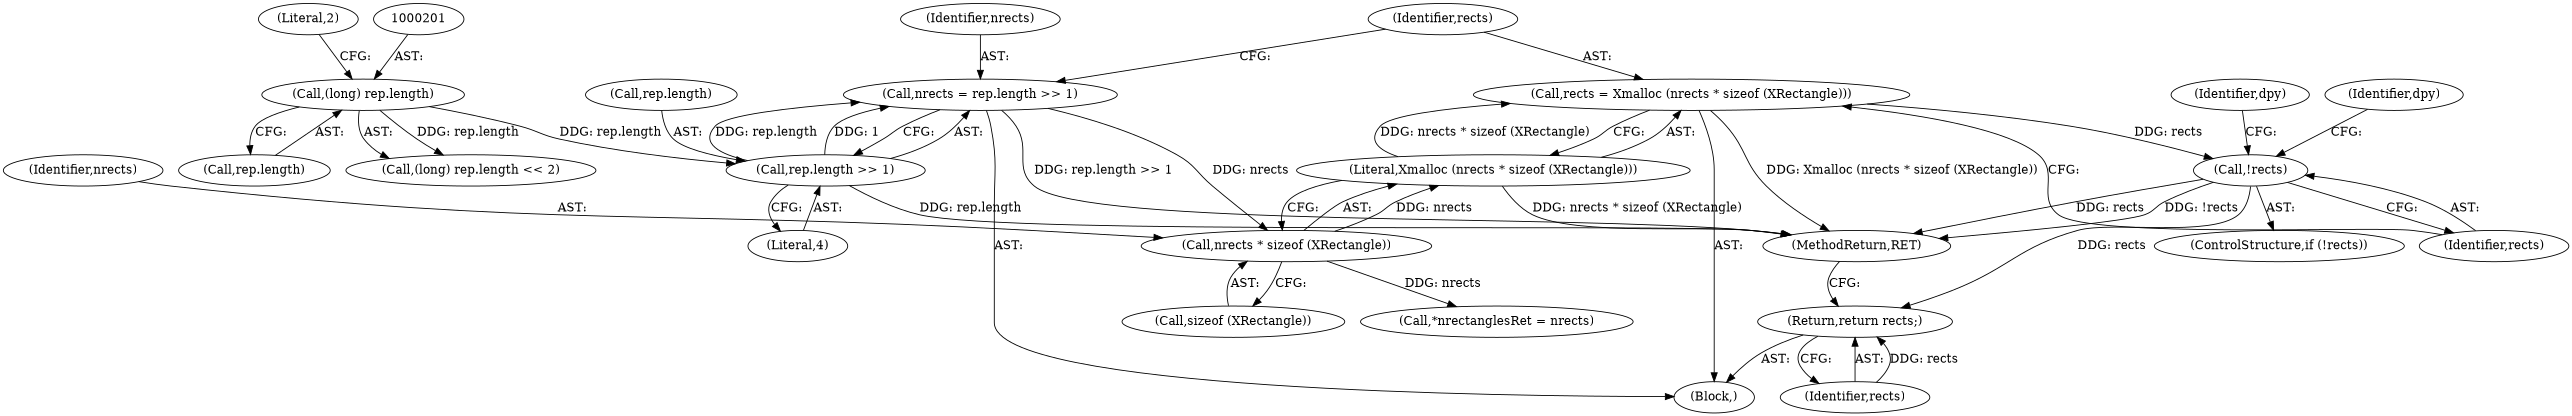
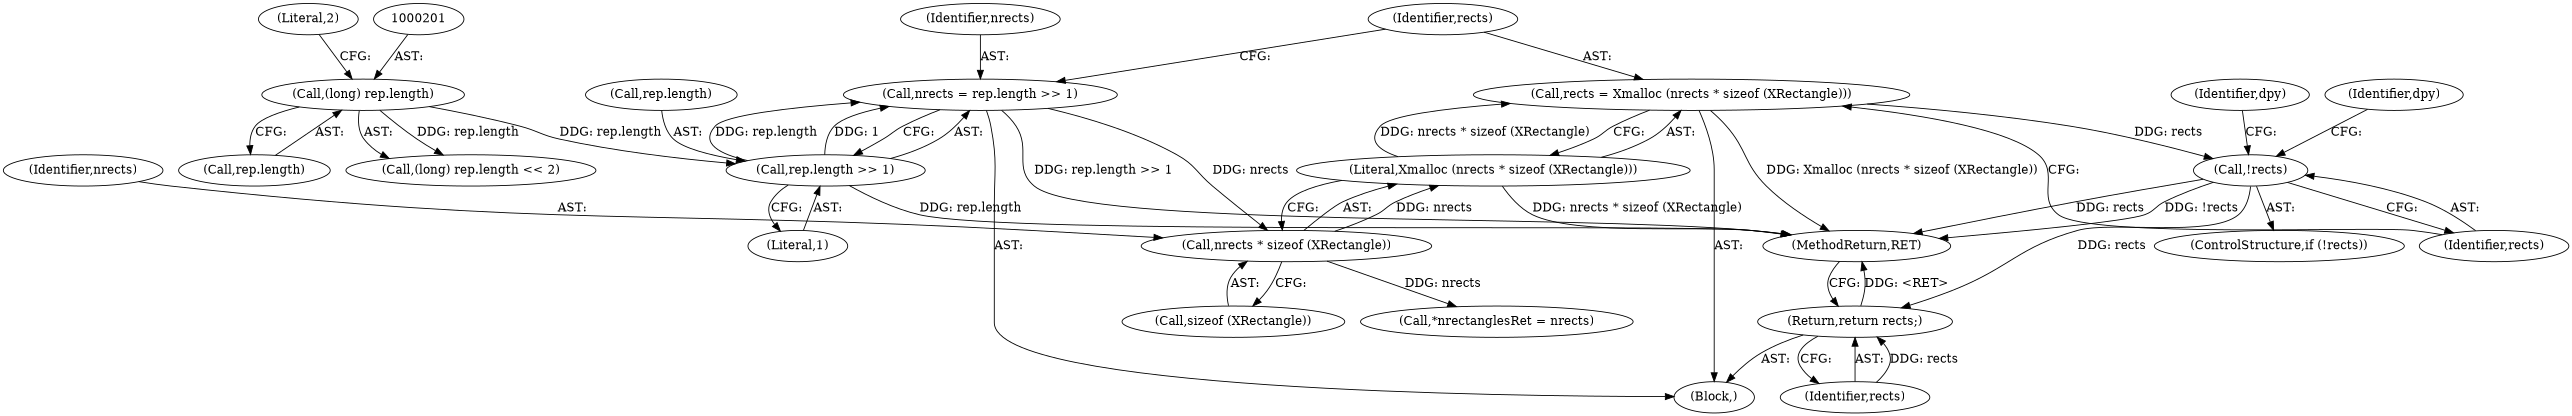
(798, 246) -> (798, 246)
none -> (1865, 288)
